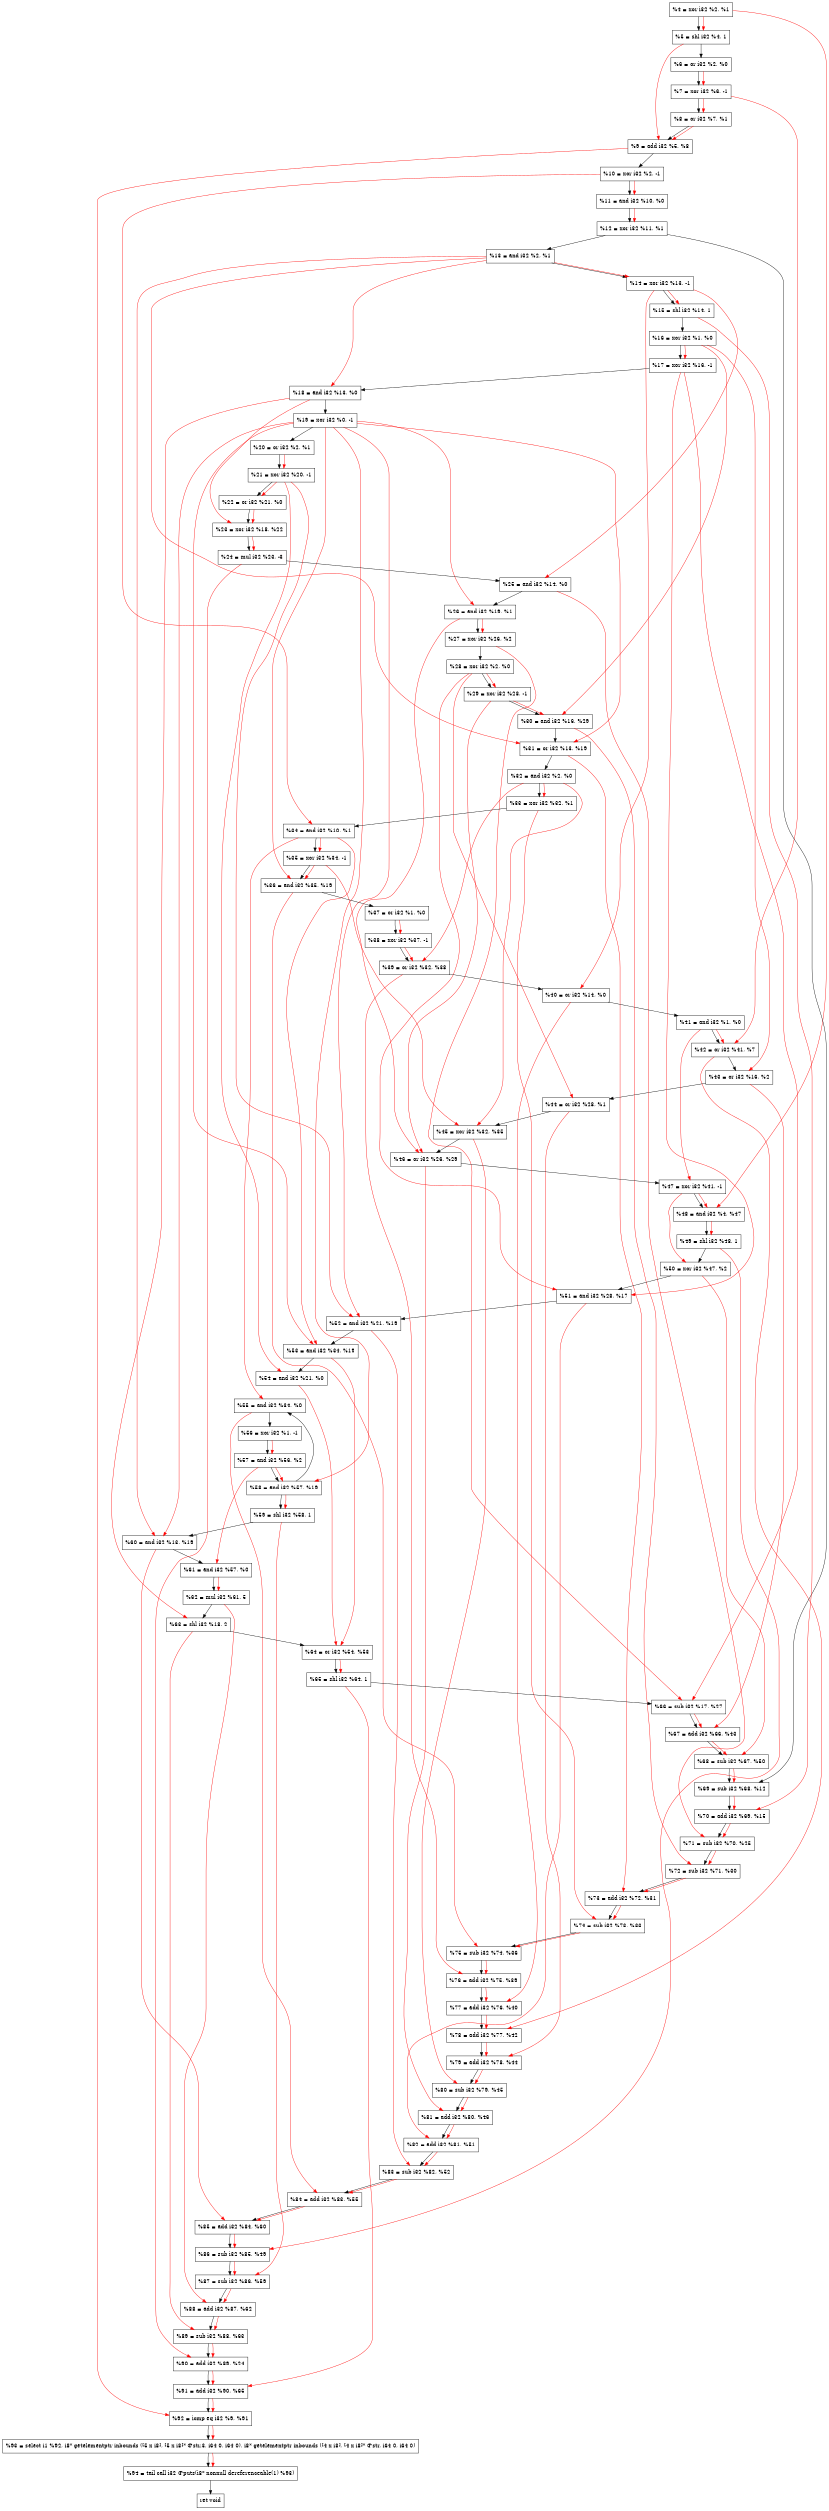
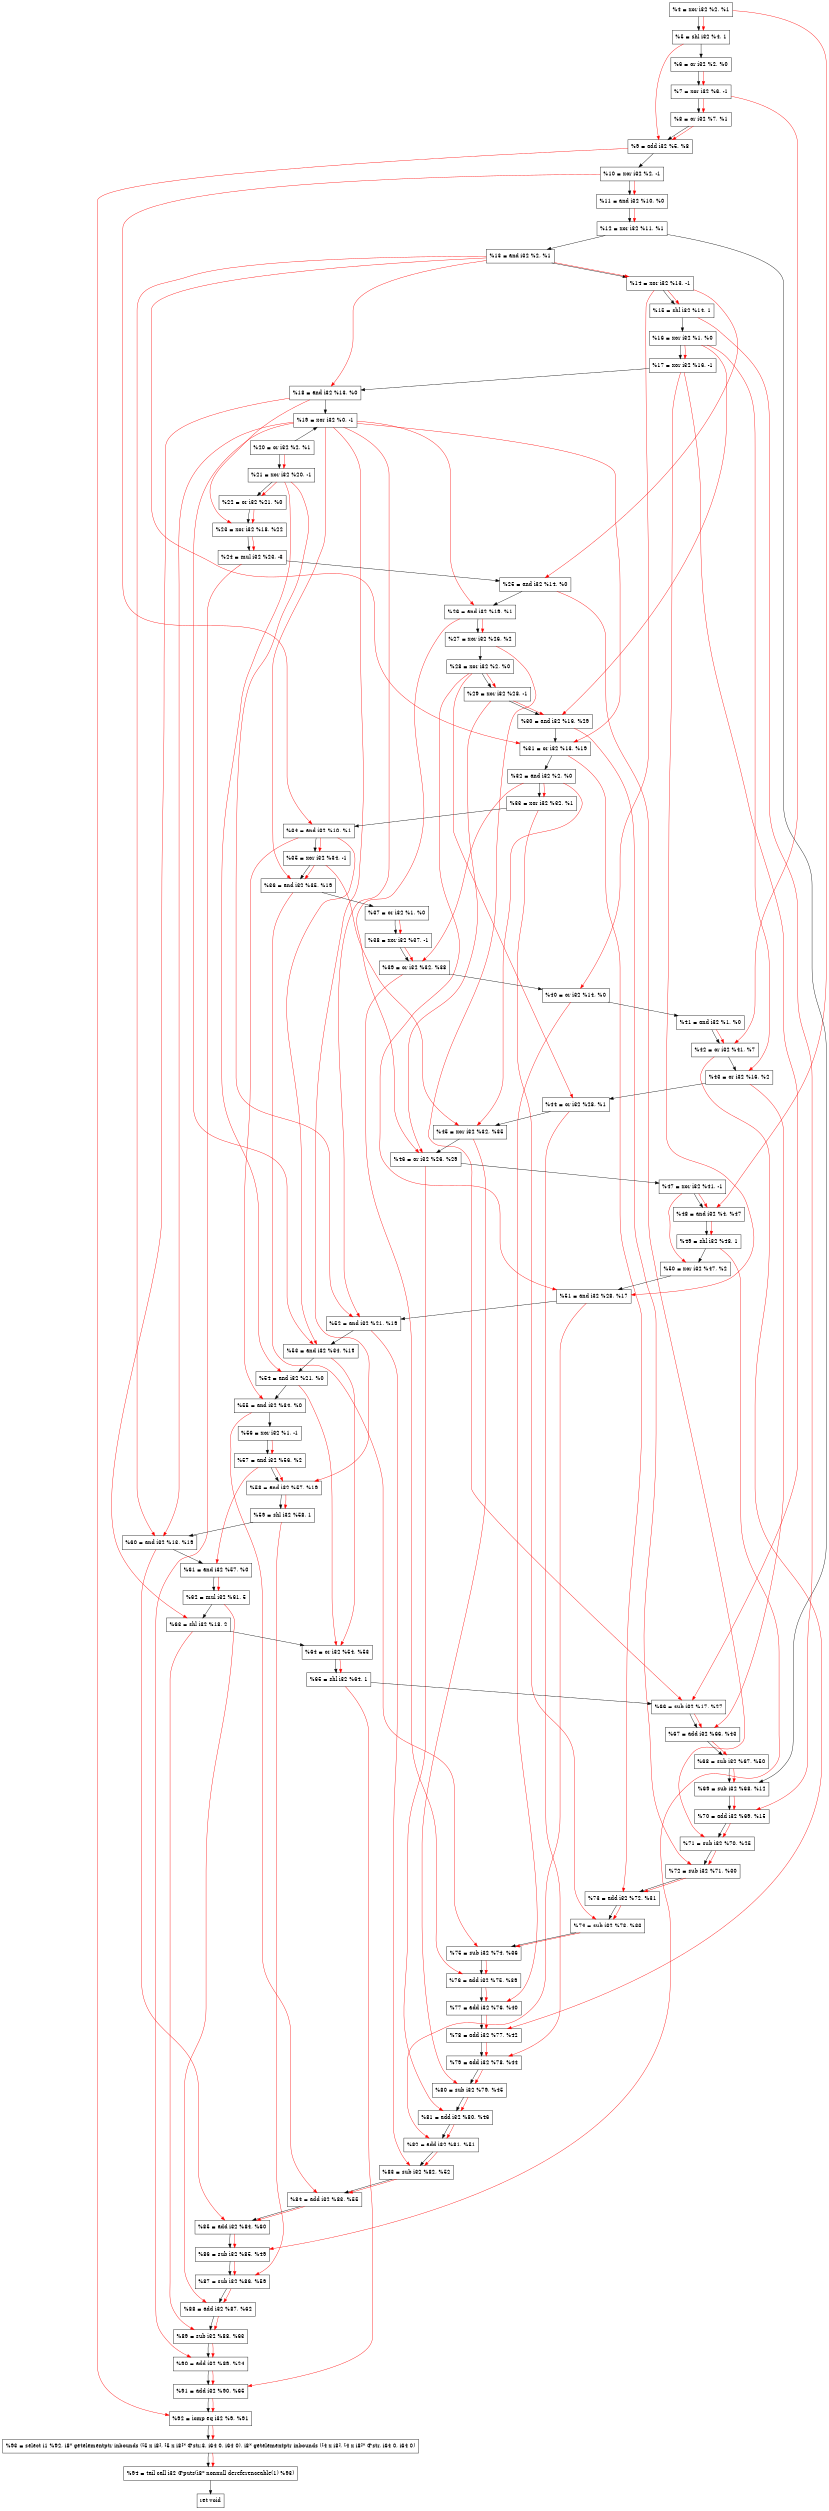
(303, 433) -> (304, 435)
(681, 1100) -> none
(314, 1447) -> (282, 1391)
(727, 1519) -> none
